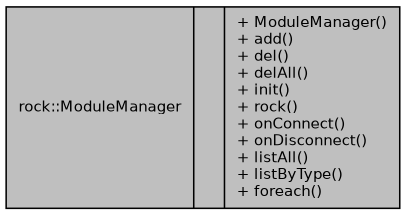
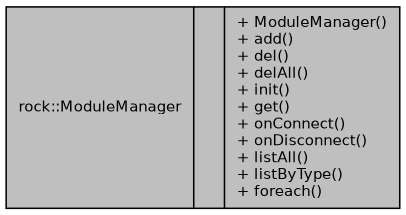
(268, 107) -> (264, 107)
